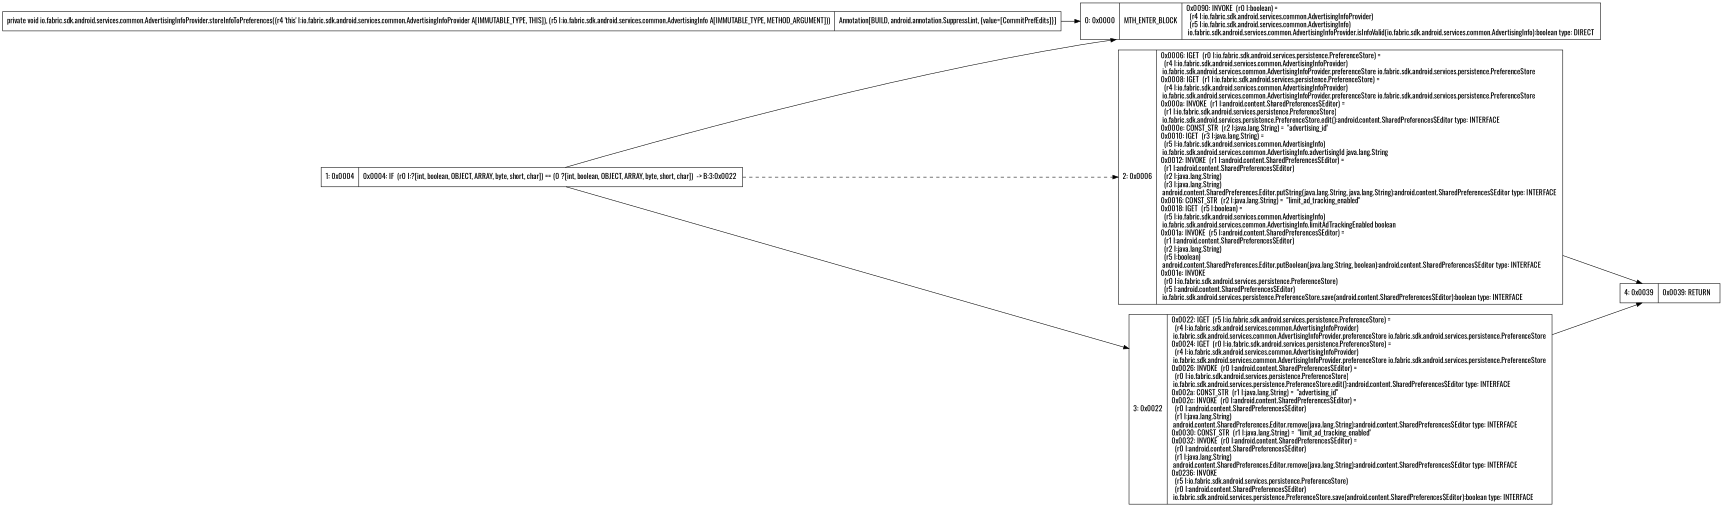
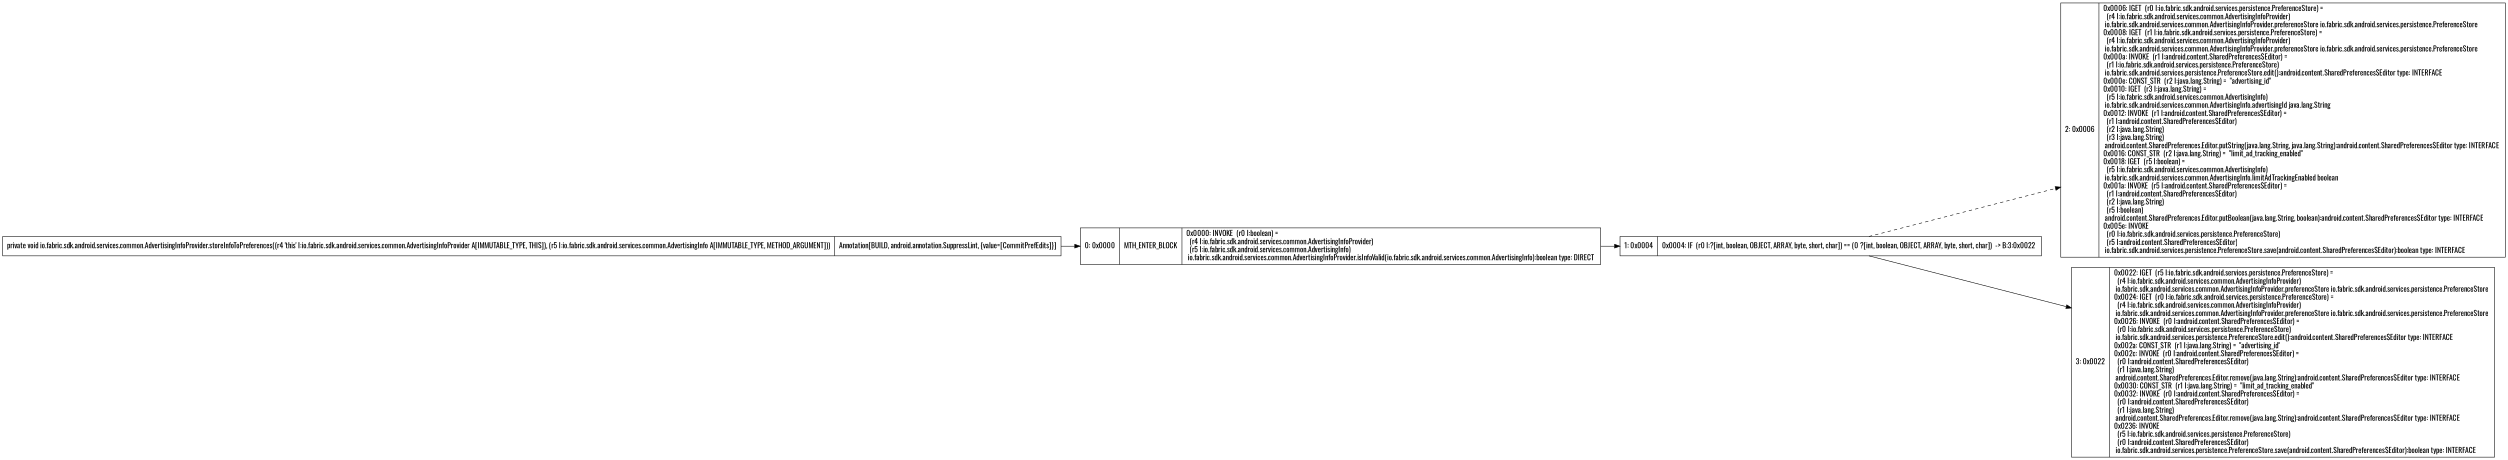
(1233, 9) -> (1233, 234)
(836, 96) -> (1608, 246)
(1185, 274) -> (2128, 227)
(1670, 293) -> none
